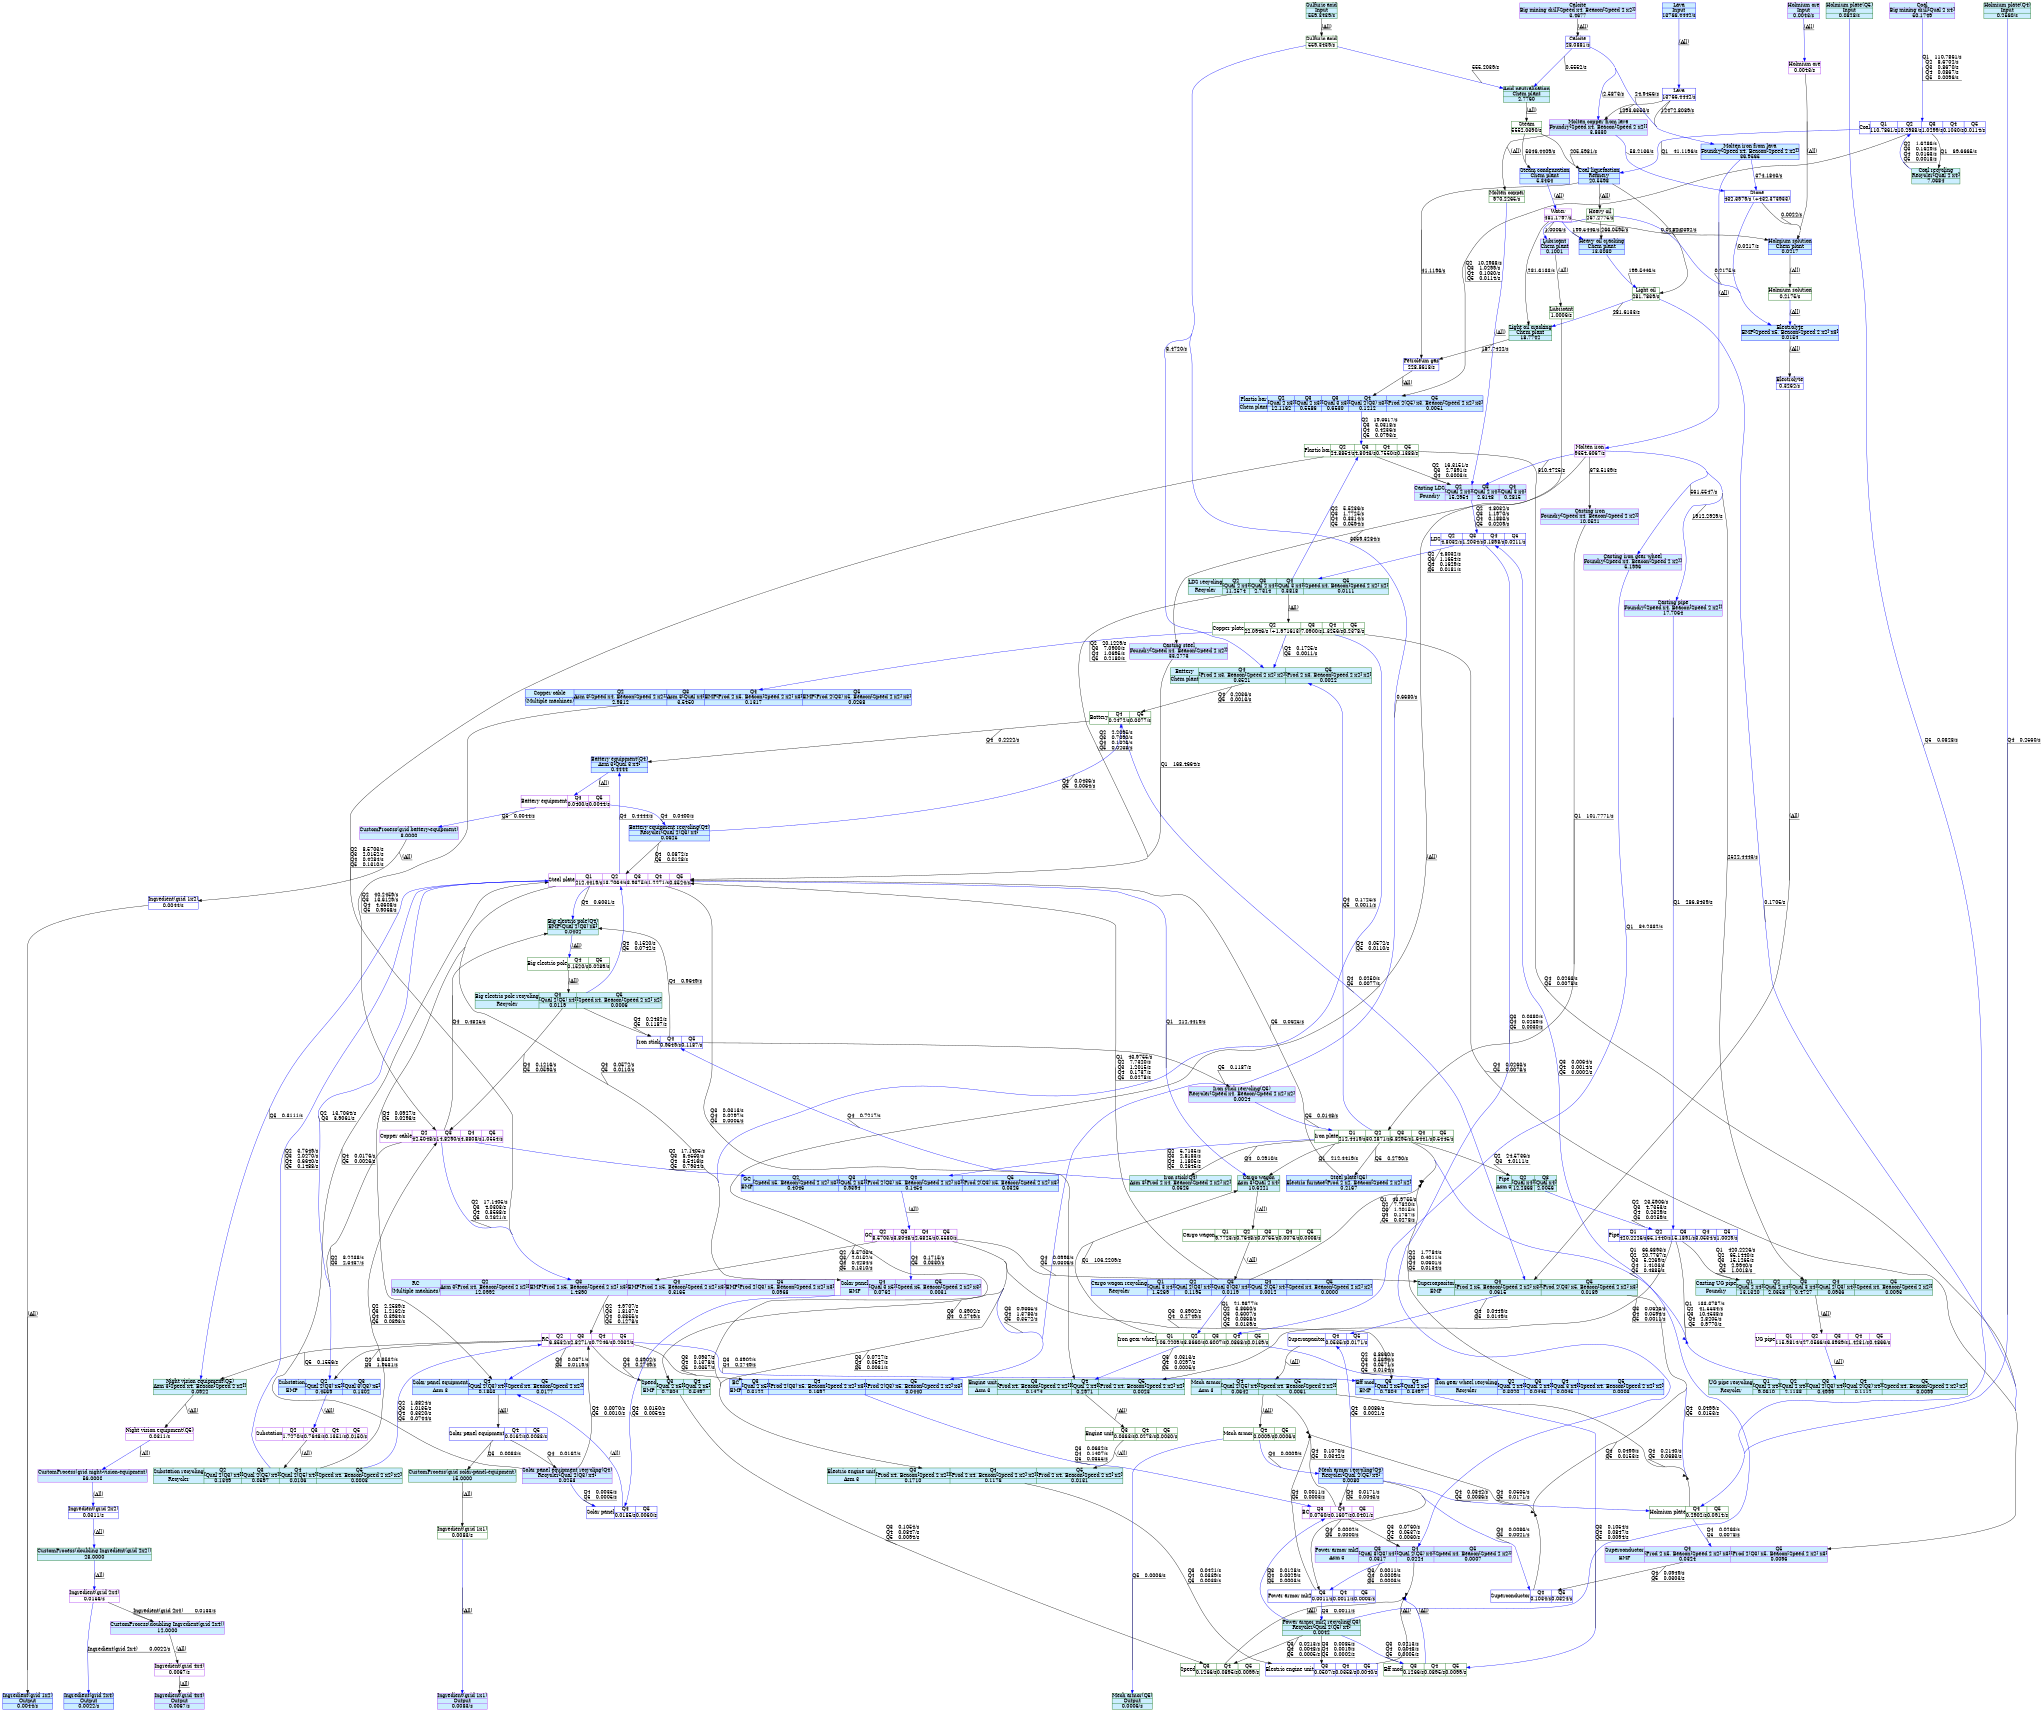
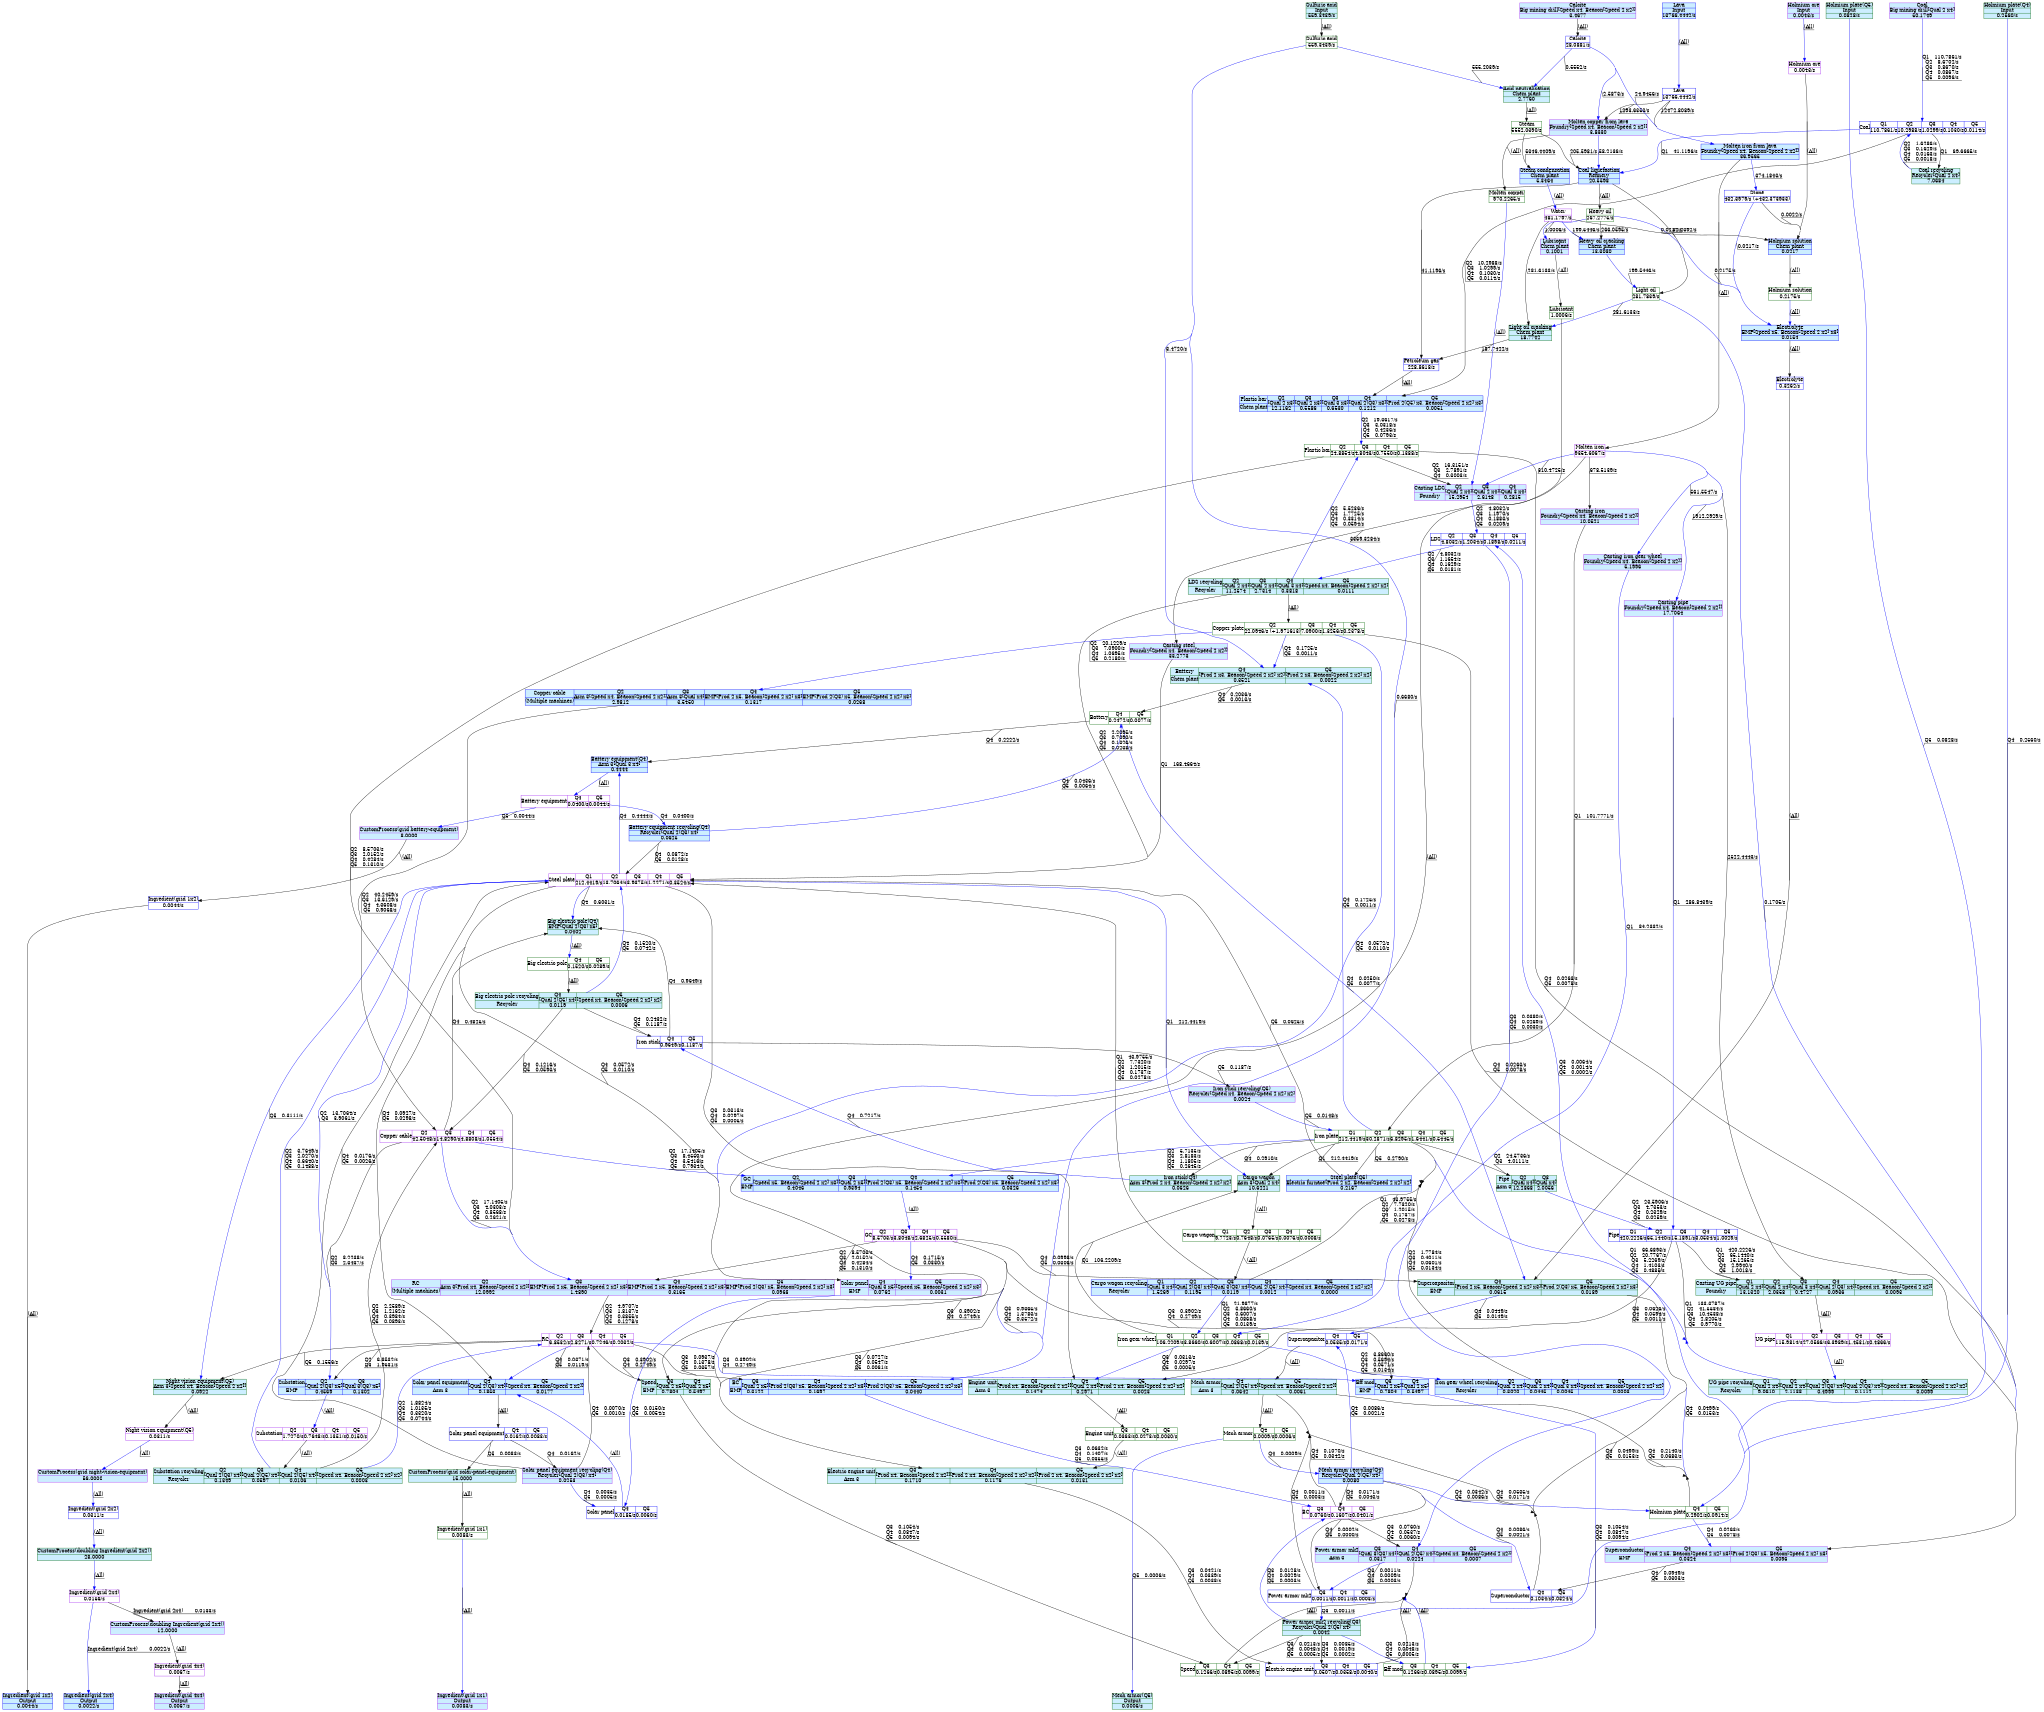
(1658, 176) -> (1598, 150)
(1719, 330) -> (1719, 330)
(1859, 1343) -> (1859, 1343)
